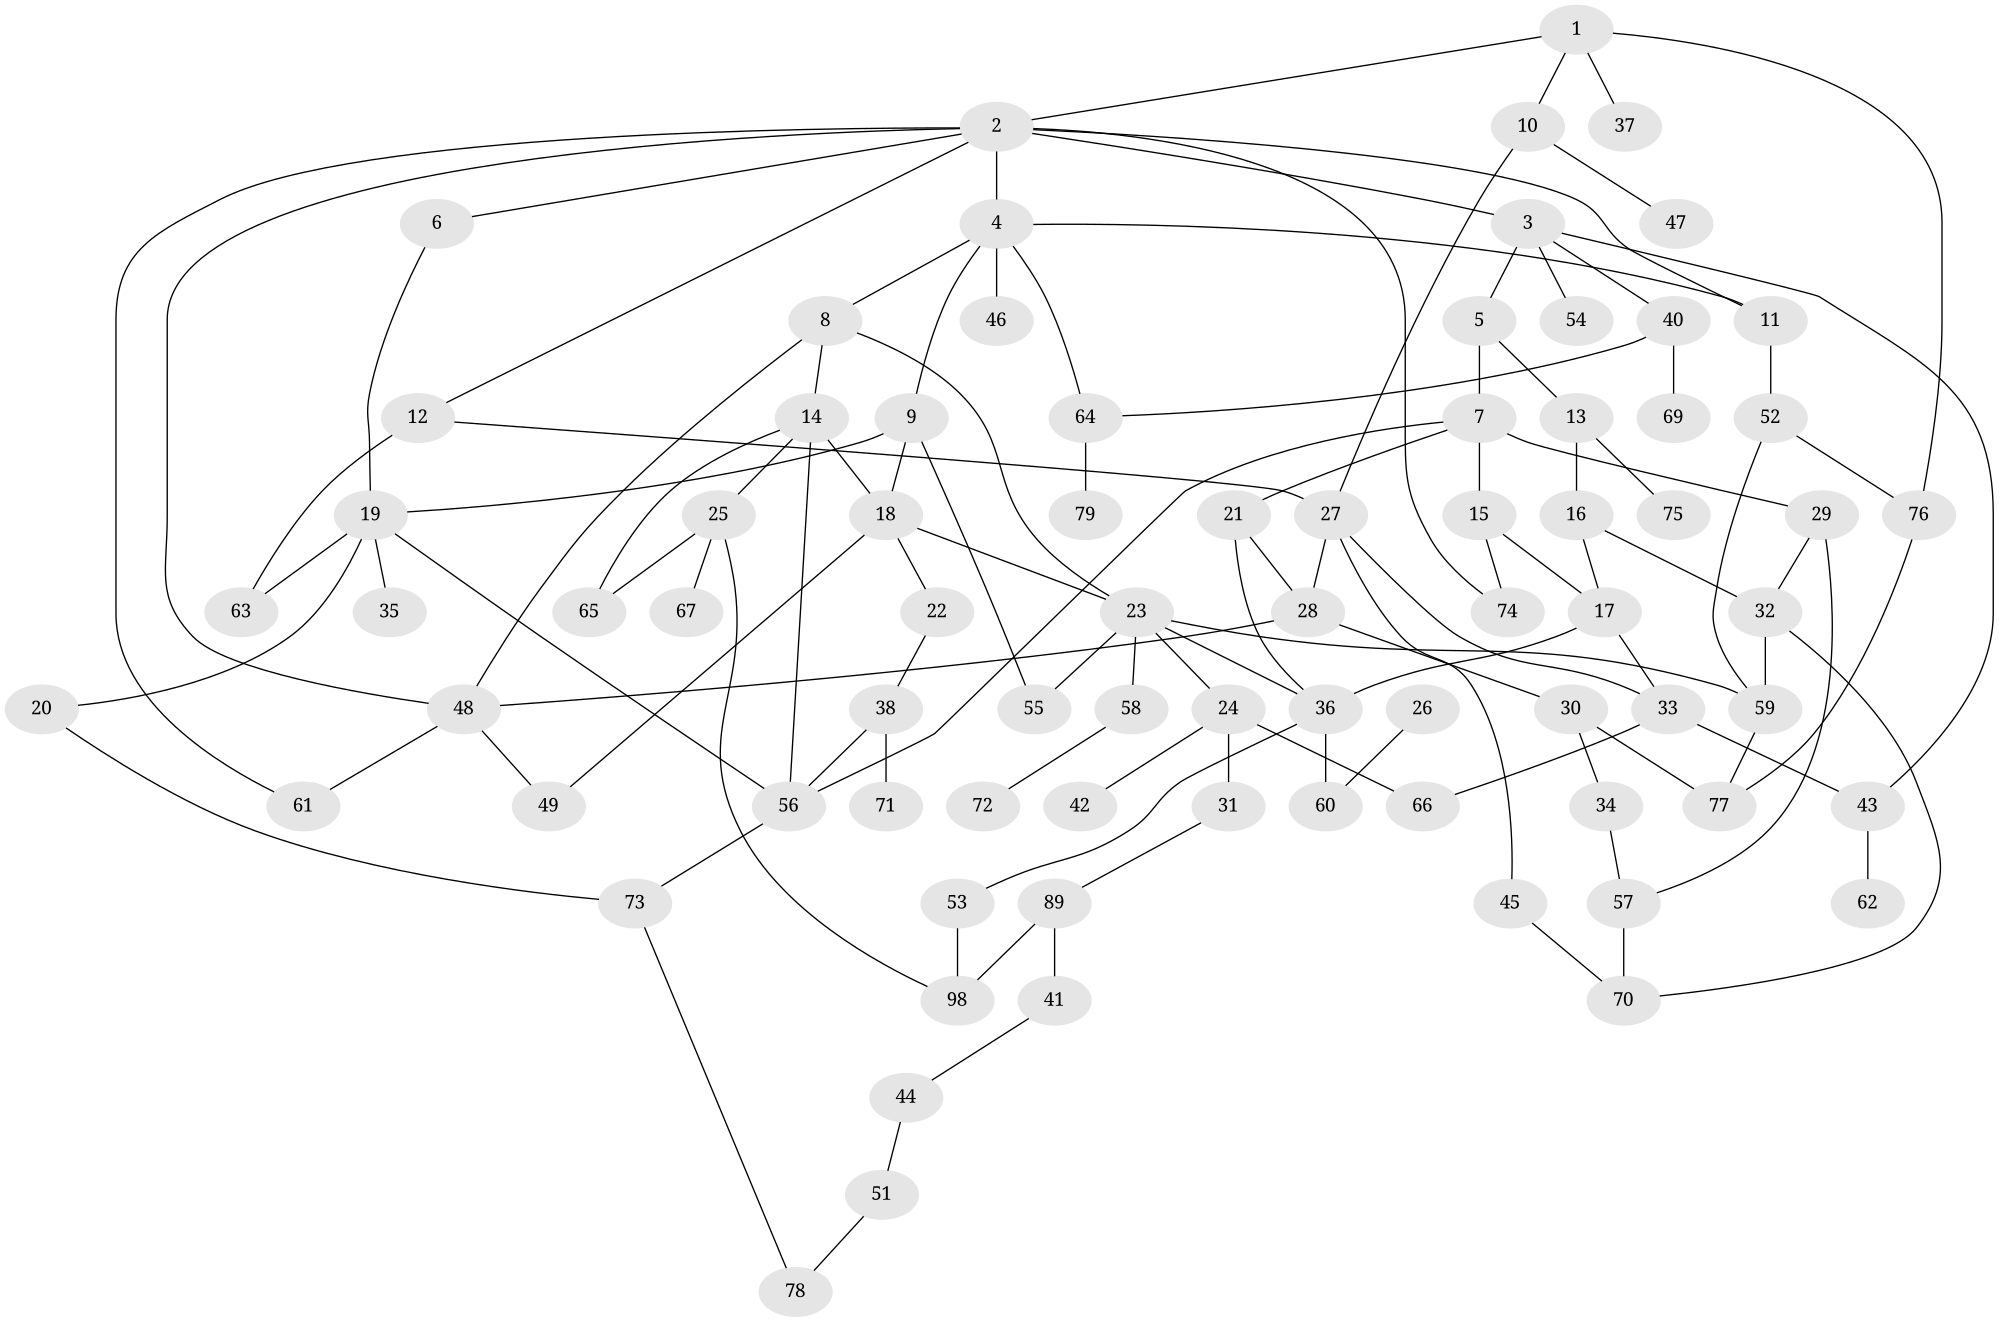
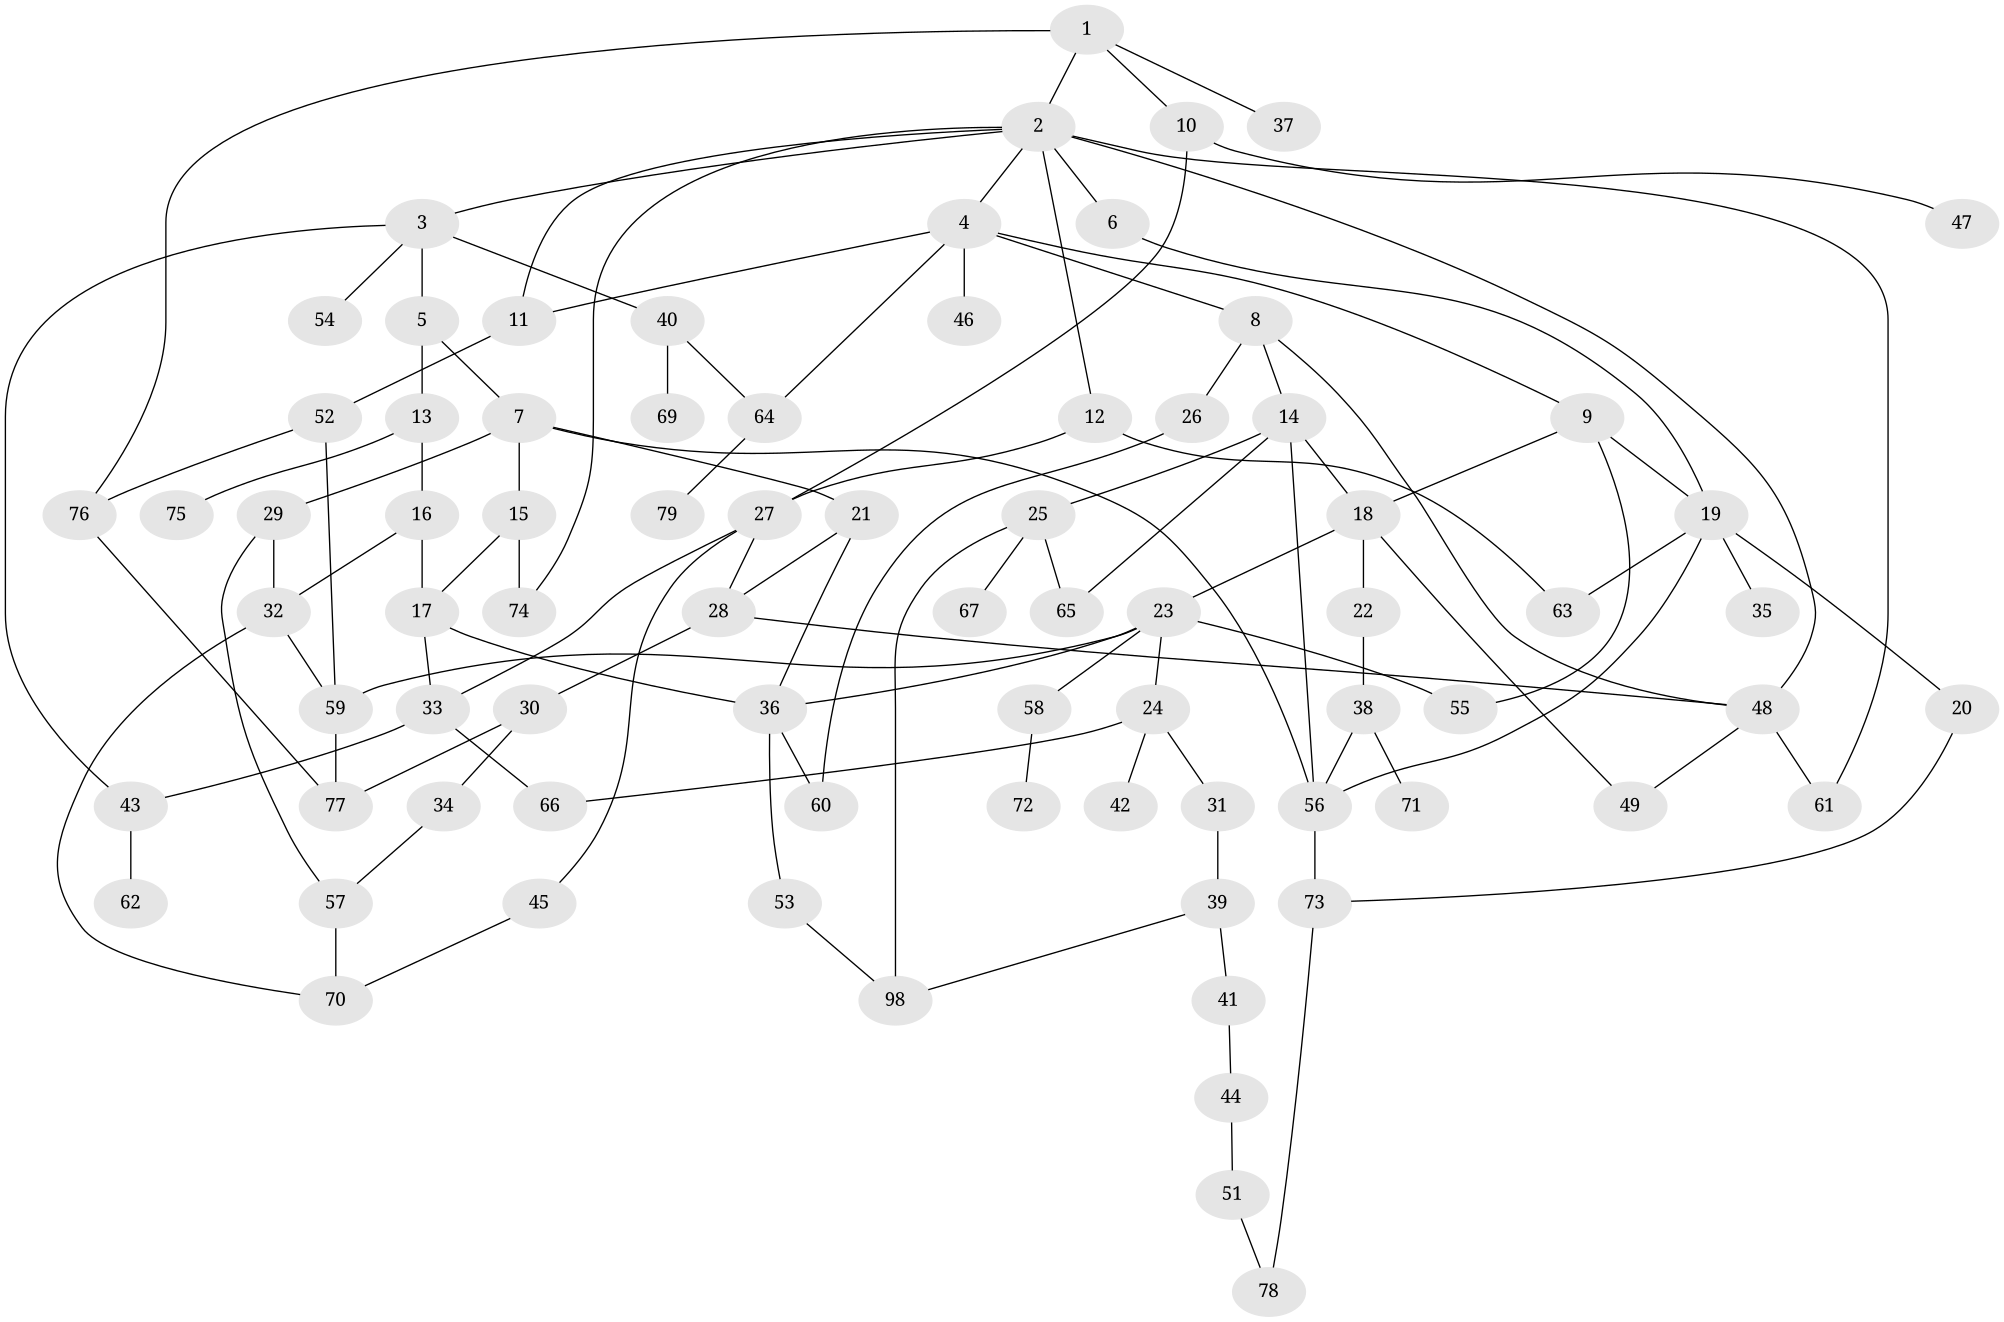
(996, 452) -> (1224, 370)
(1055, 904) -> (1218, 904)
